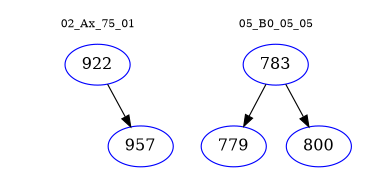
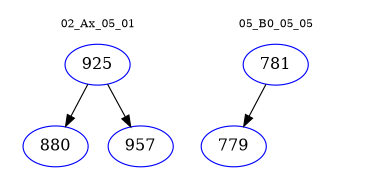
(98, 24) -> (98, 24)
(98, 65) -> (98, 65)
(276, 65) -> (276, 65)
none -> (56, 146)
(319, 146) -> none
